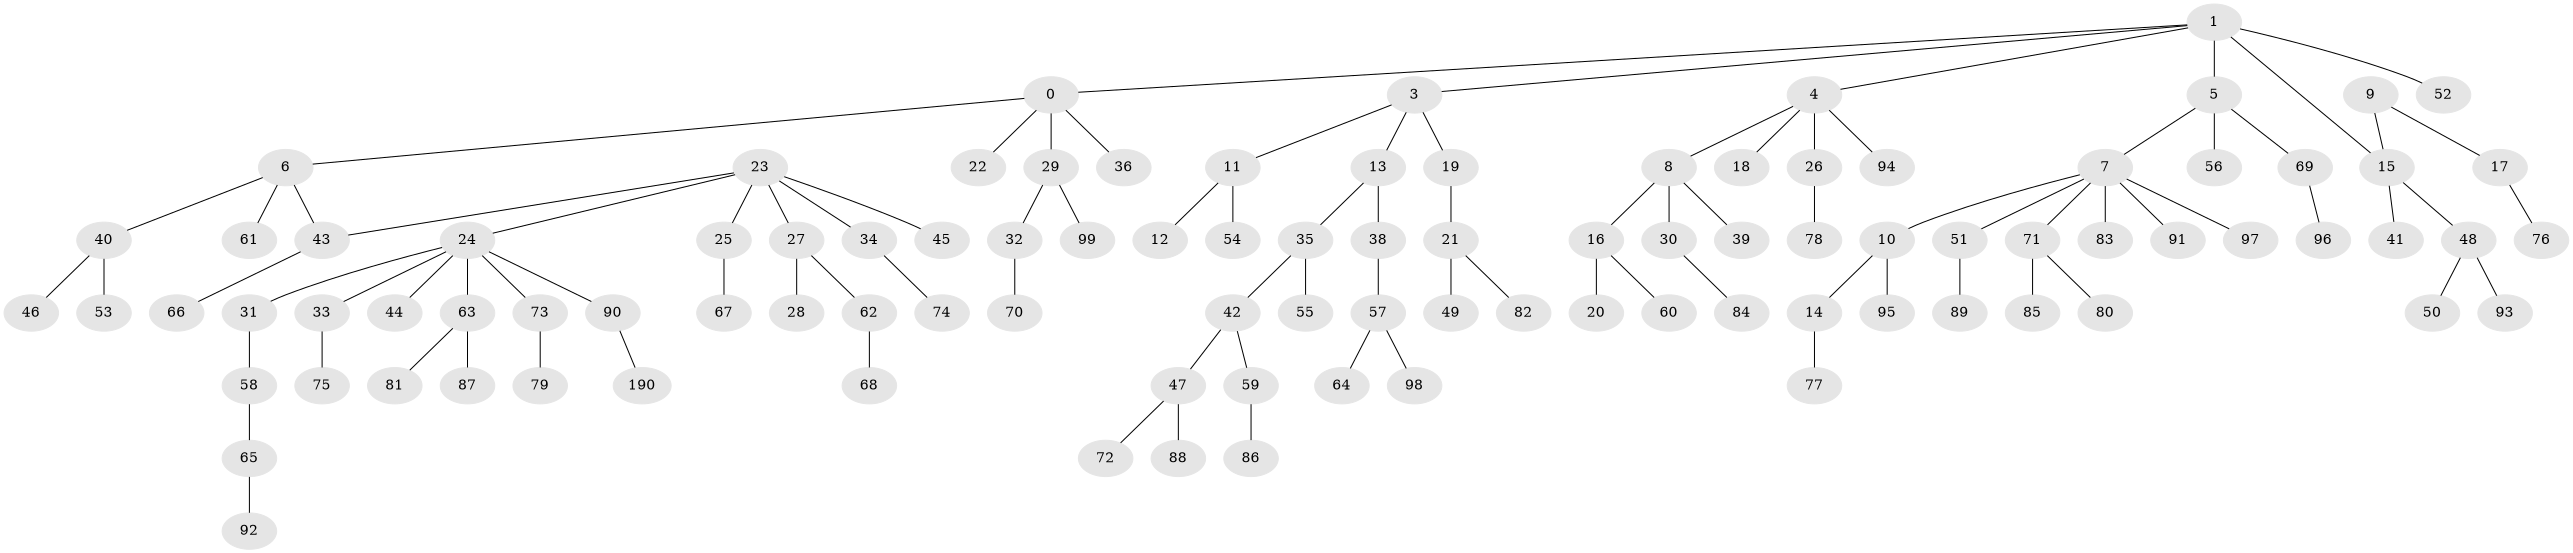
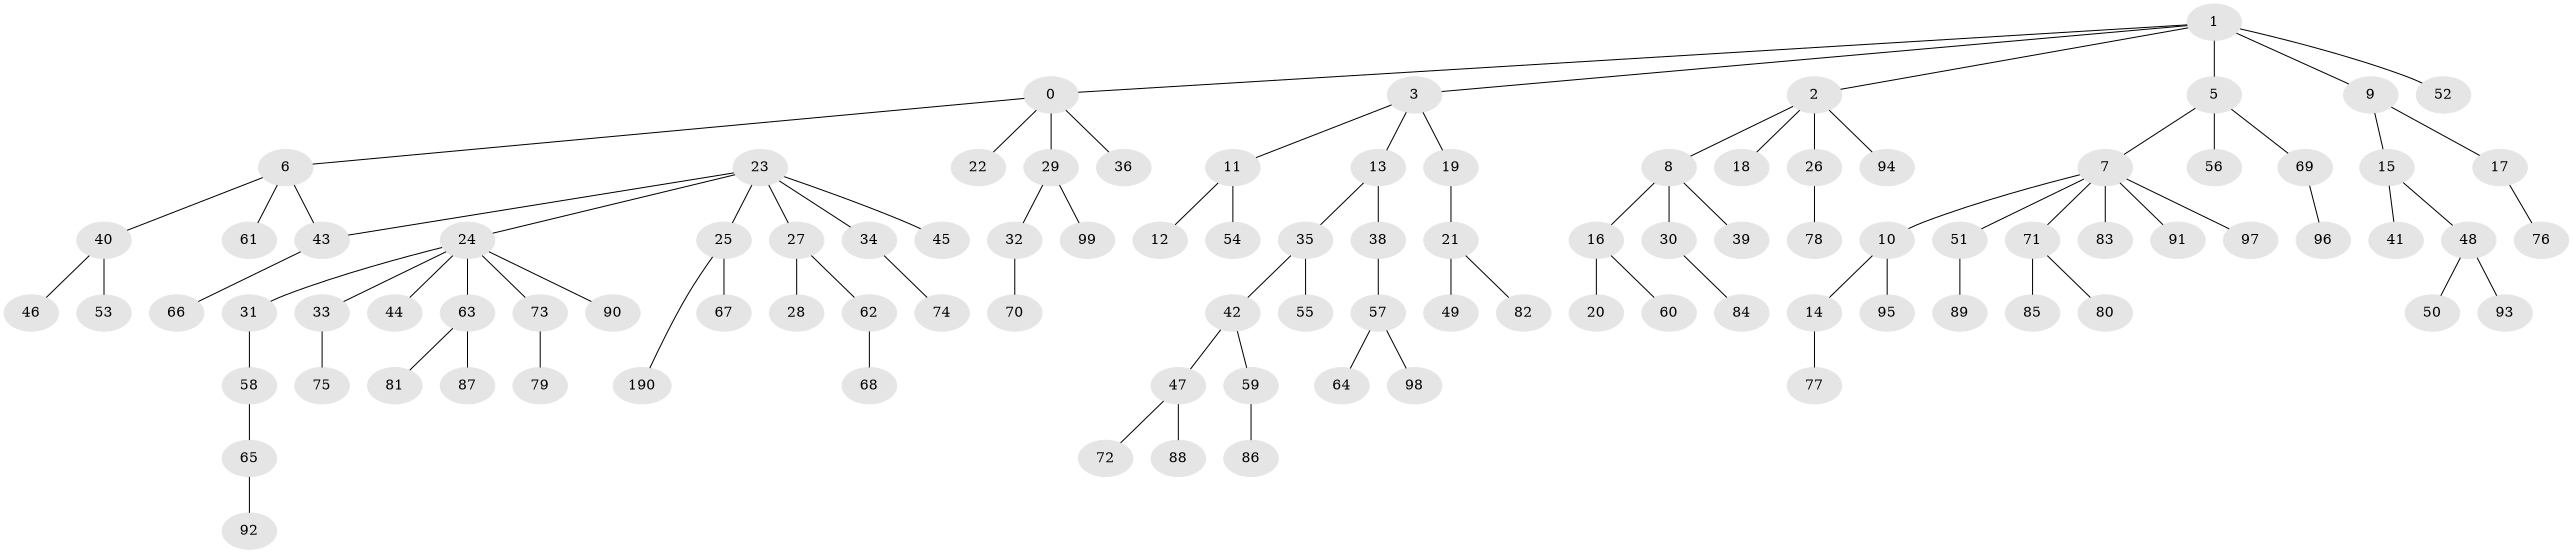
(1814, 95) -> (1814, 95)
(2301, 95) -> (2293, 59)
(627, 349) -> (679, 311)
